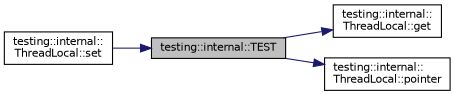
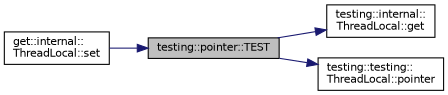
(58, 48) -> (57, 48)
(219, 48) -> (214, 48)
(387, 74) -> (381, 74)
